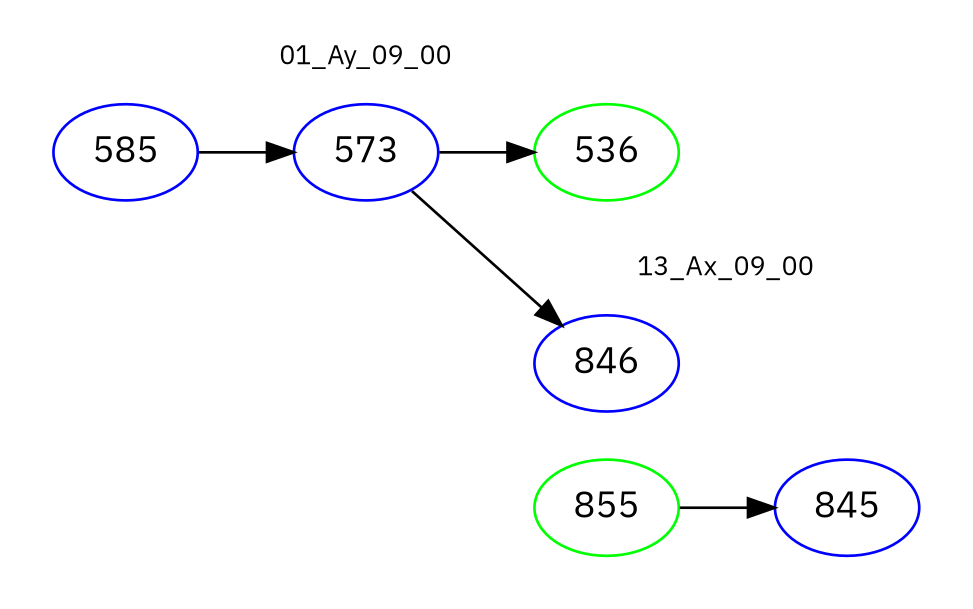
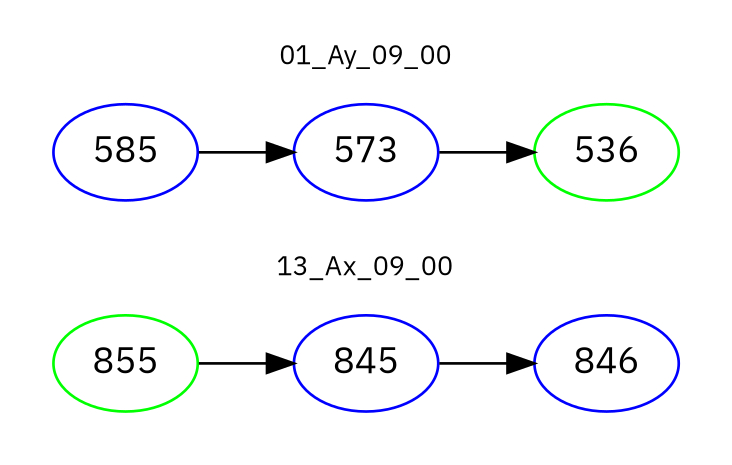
(477, 249) -> (473, 363)
